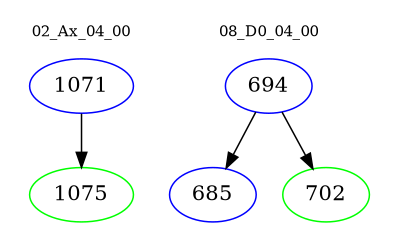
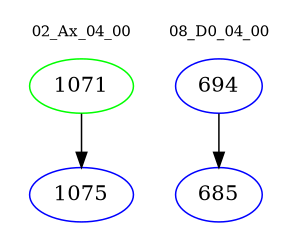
(82, 86) -> (82, 86)
(82, 195) -> (82, 195)
(326, 195) -> none
